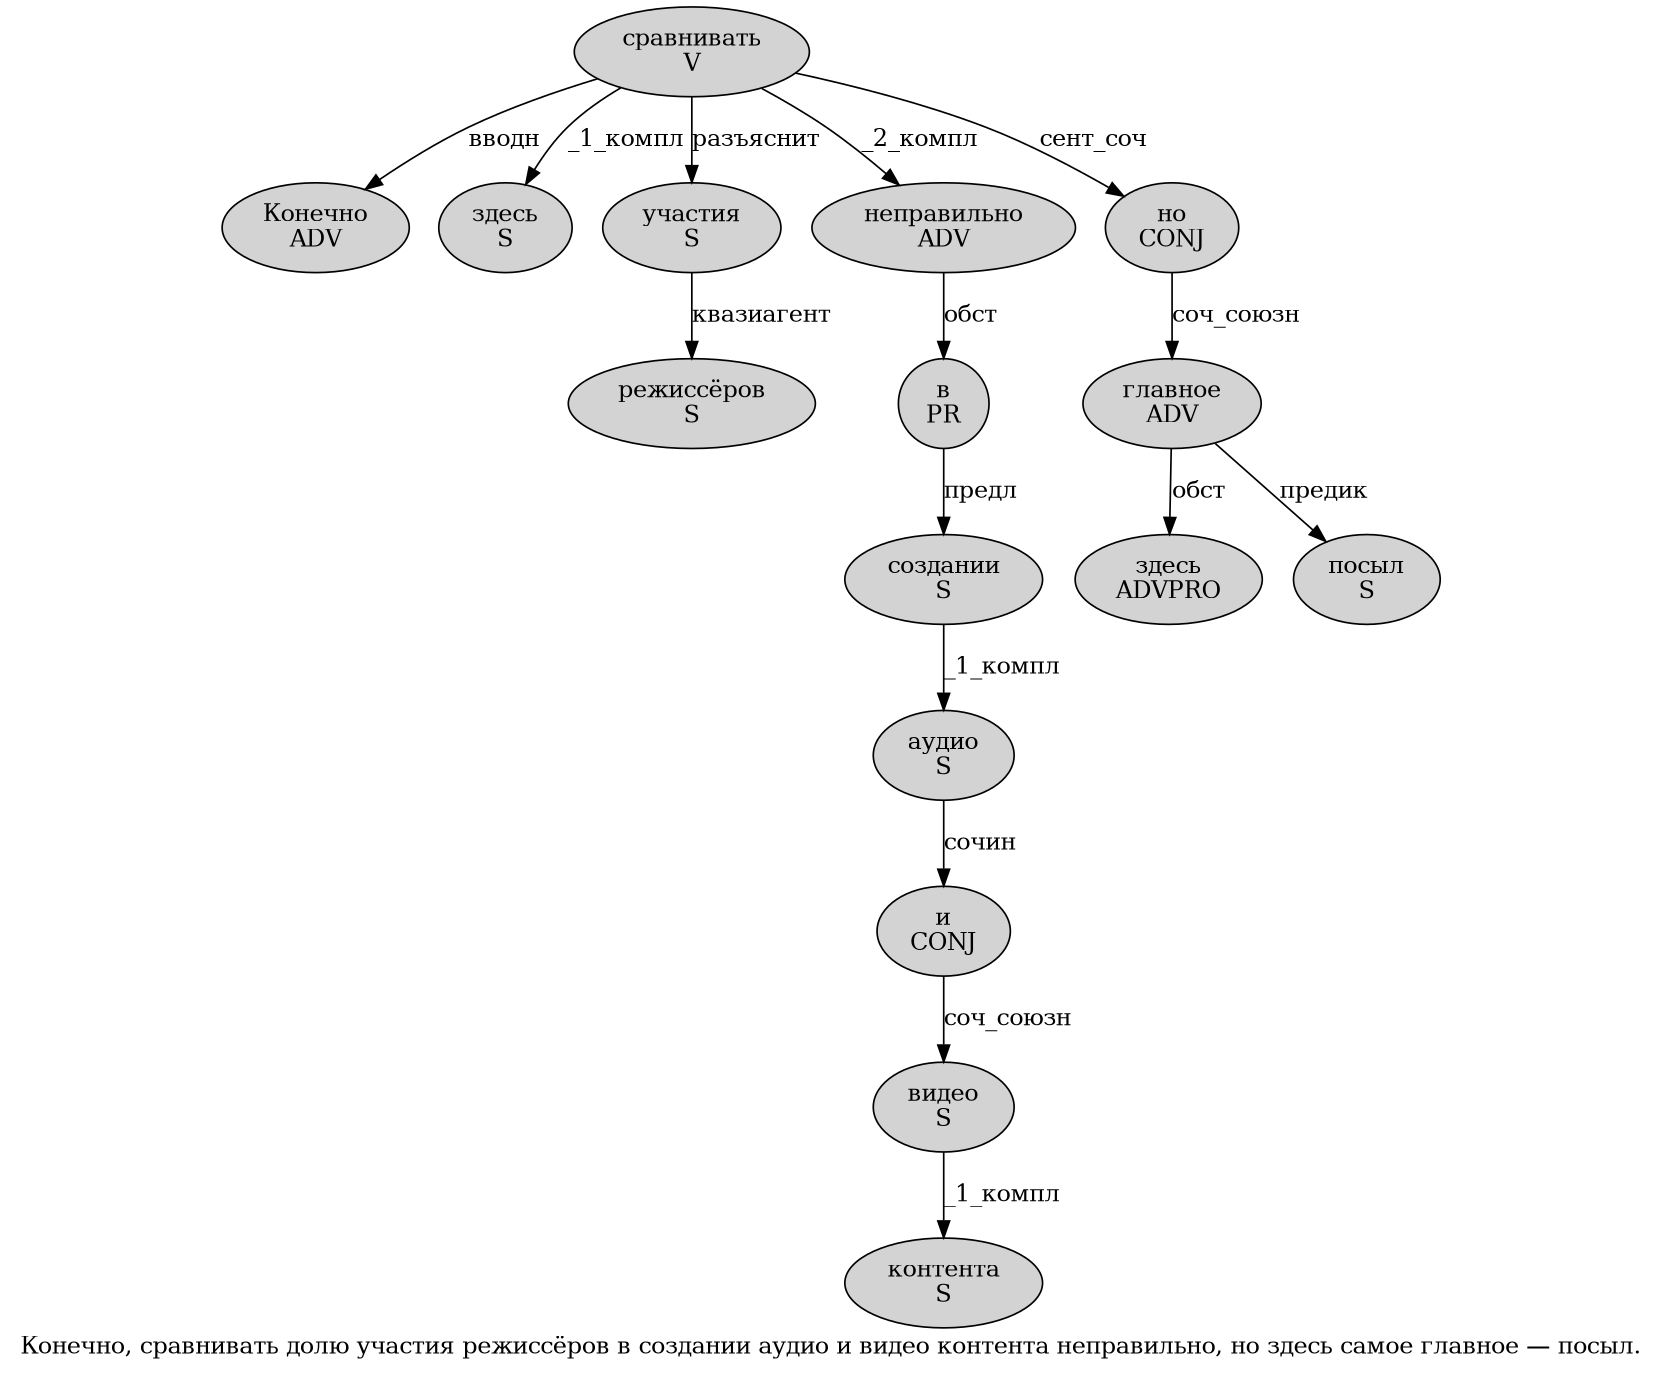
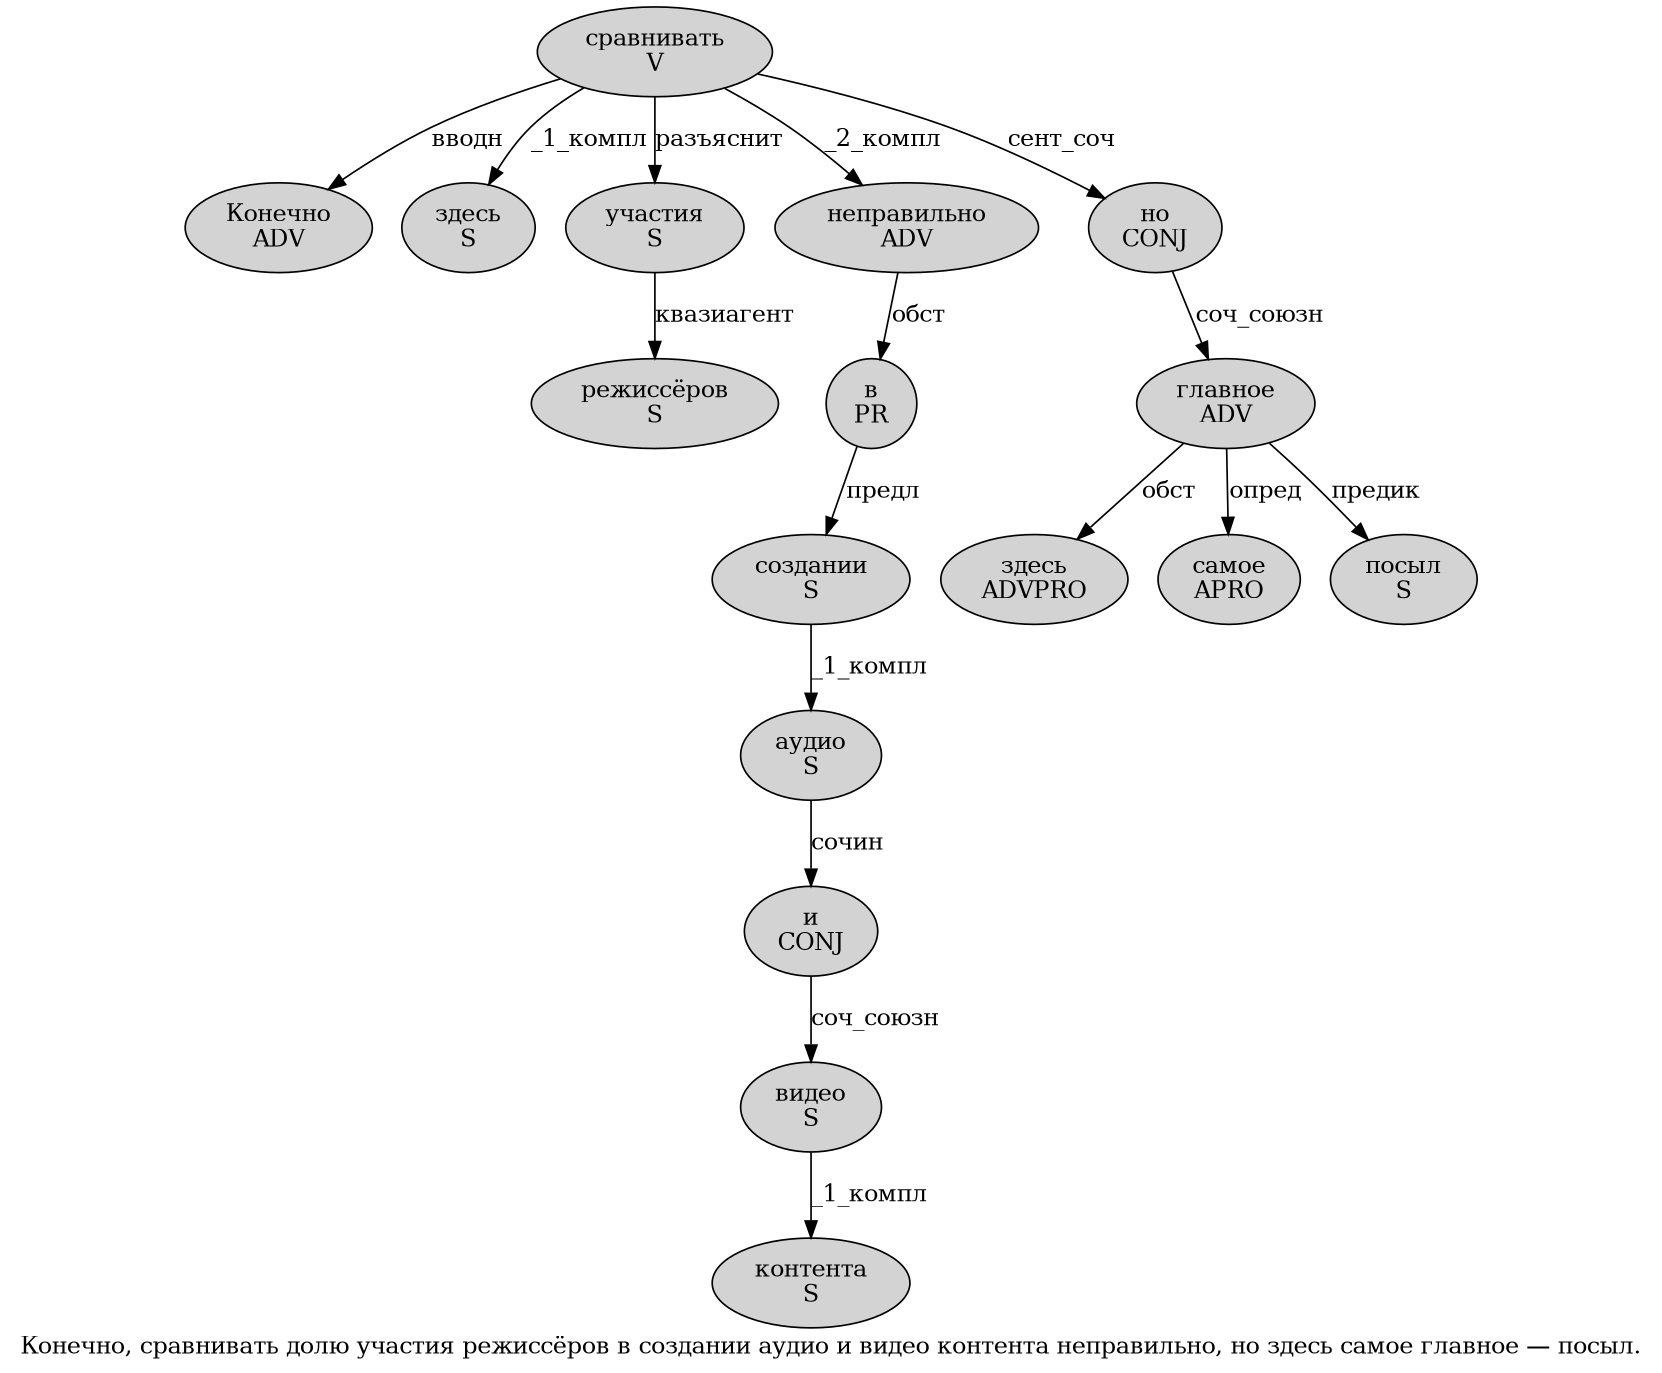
none -> (1229, 579)
